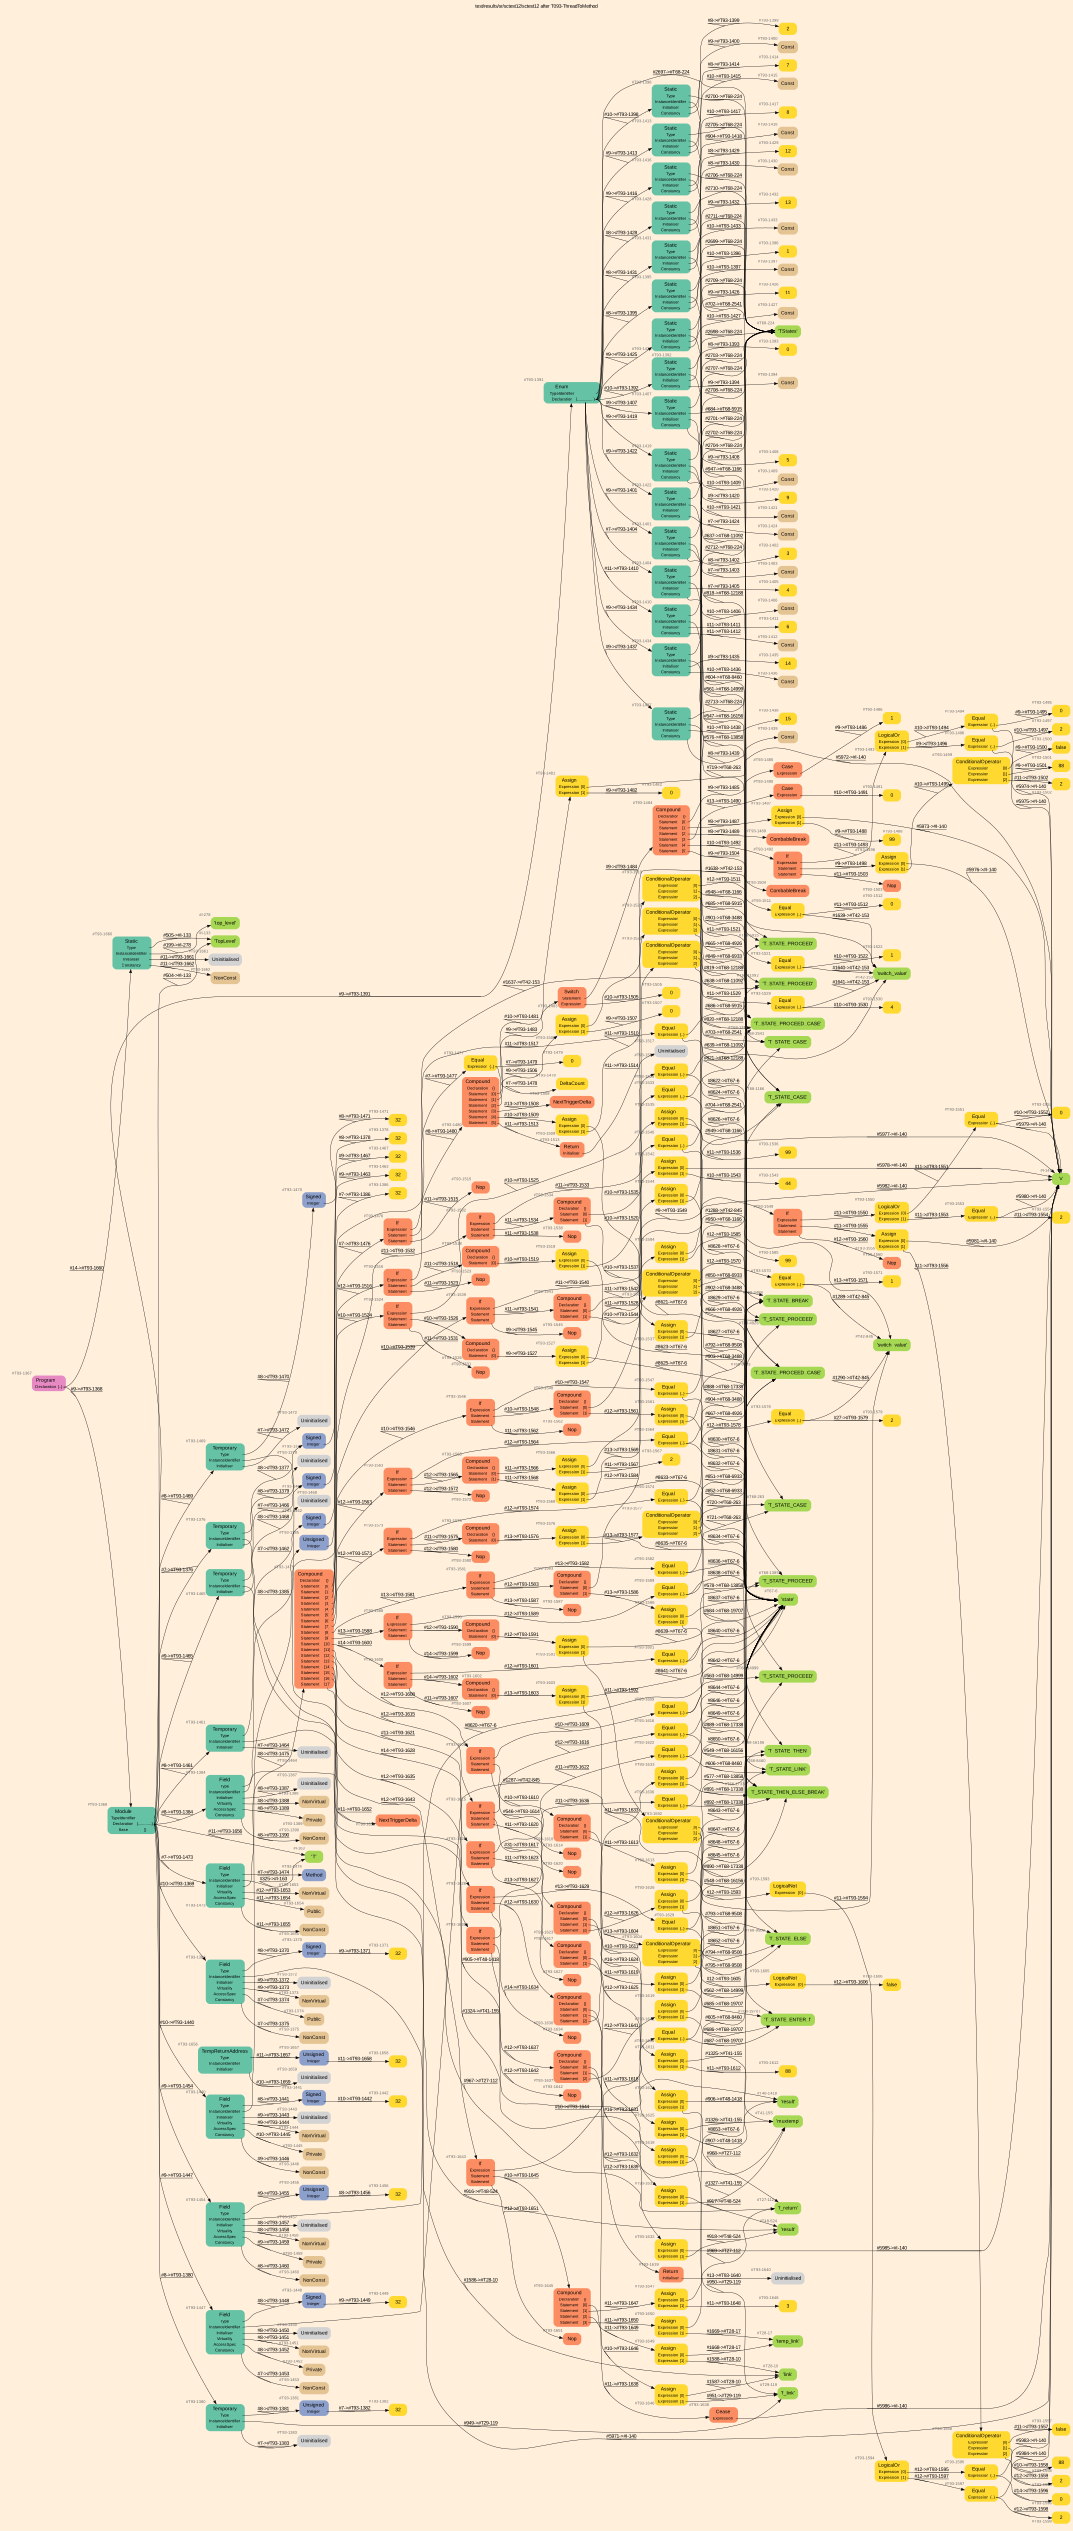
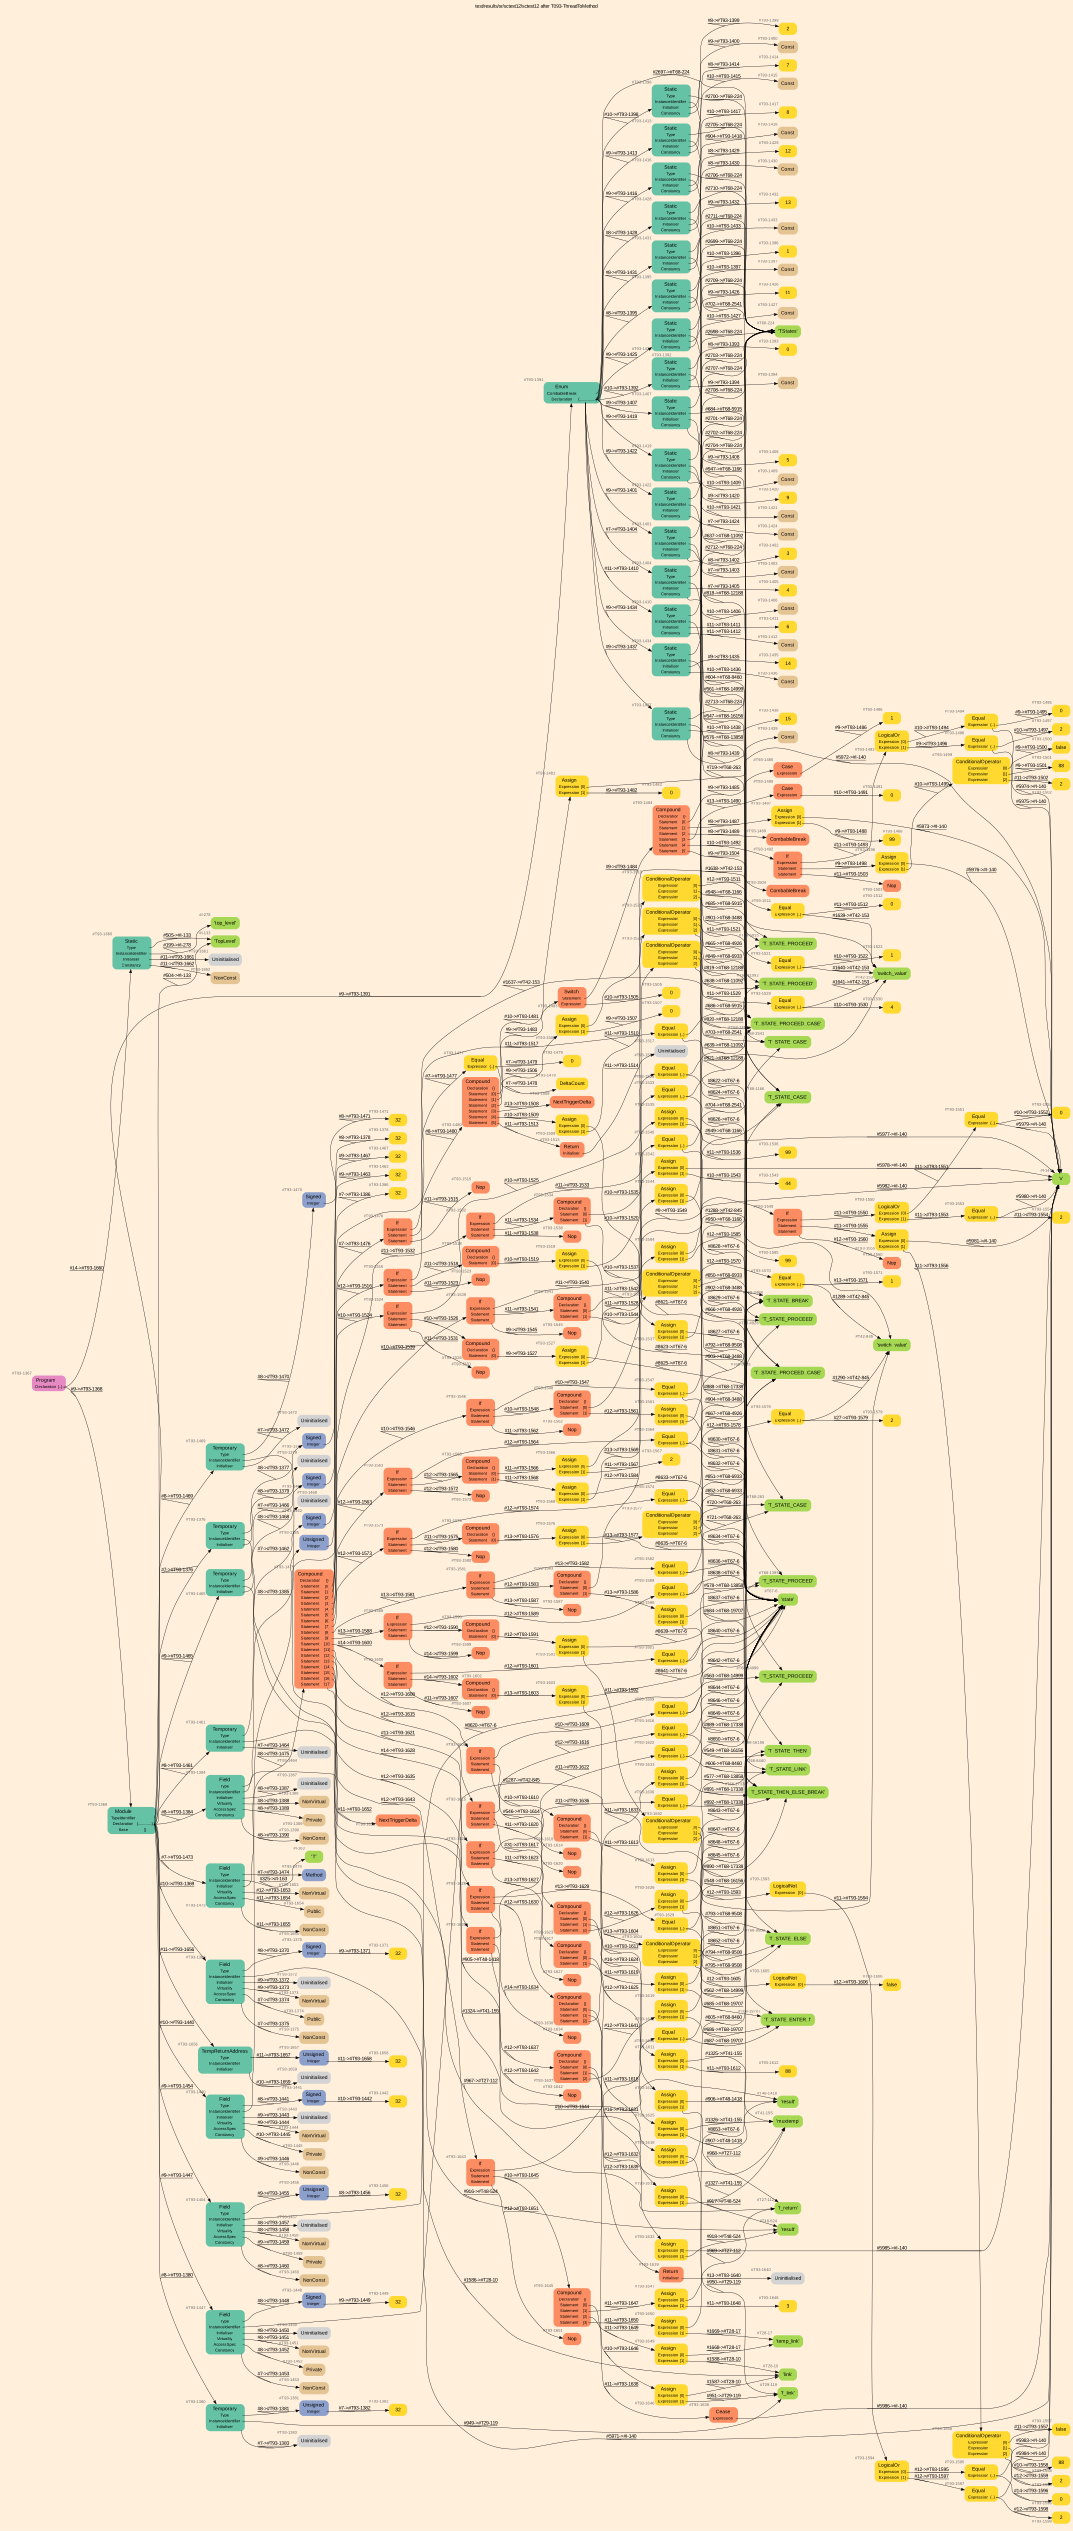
(562, 393) -> (562, 393)
(228, 1840) -> (162, 1958)
